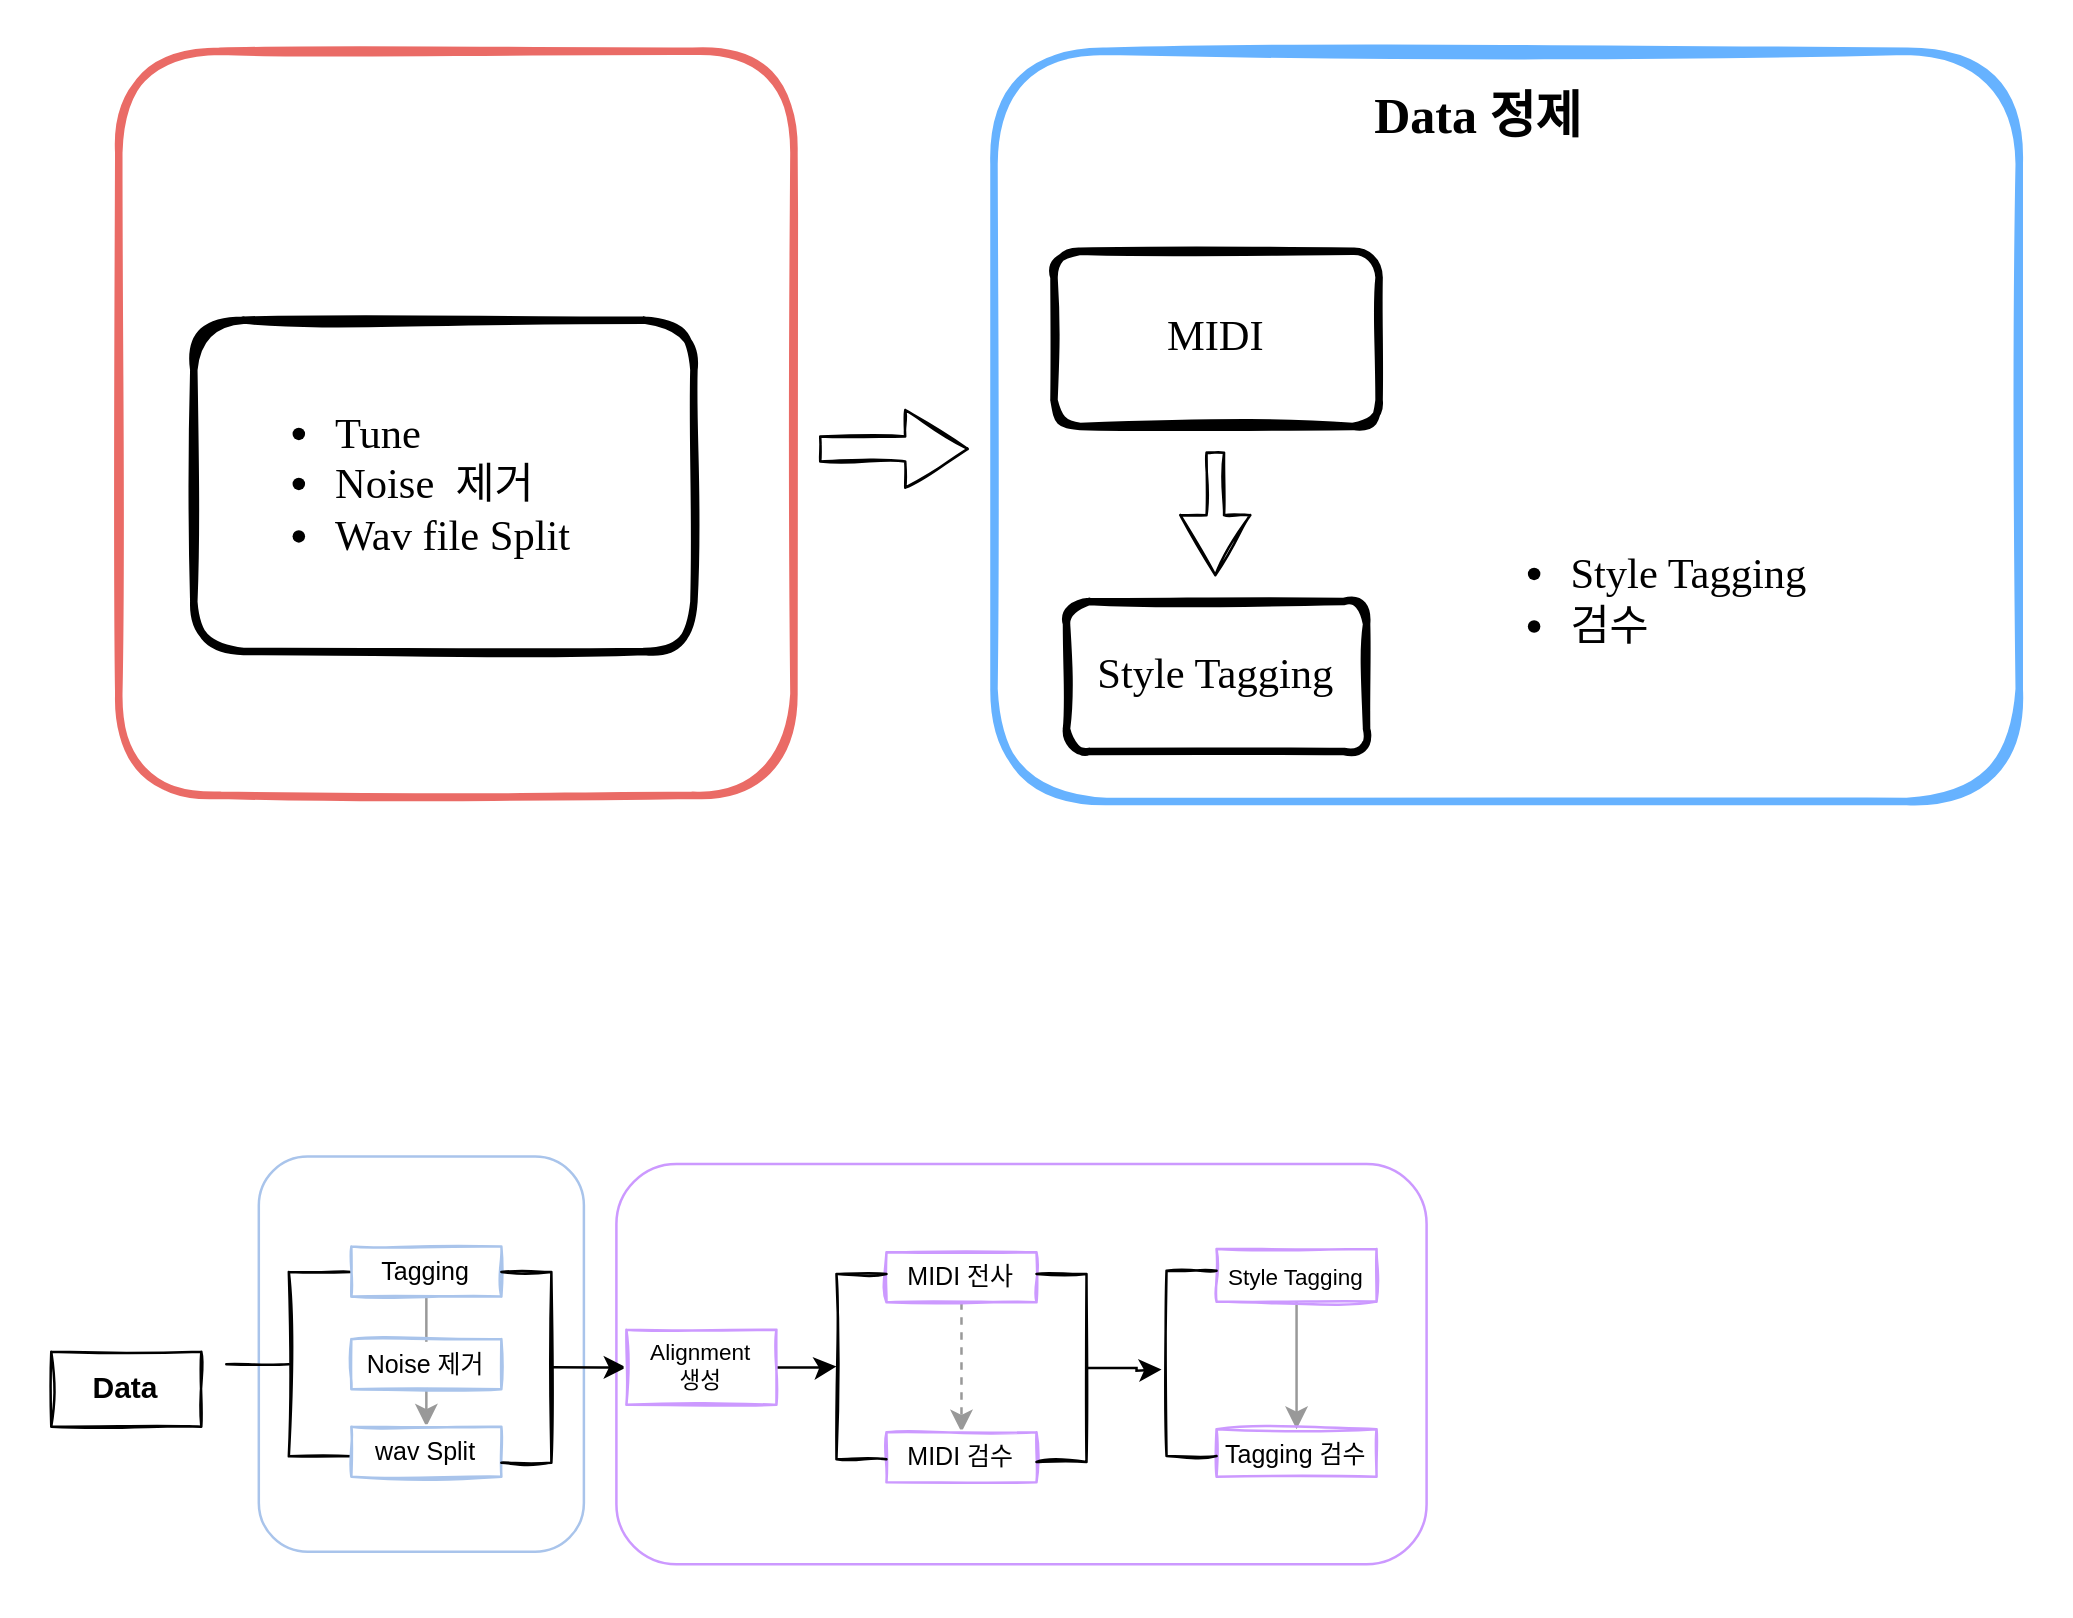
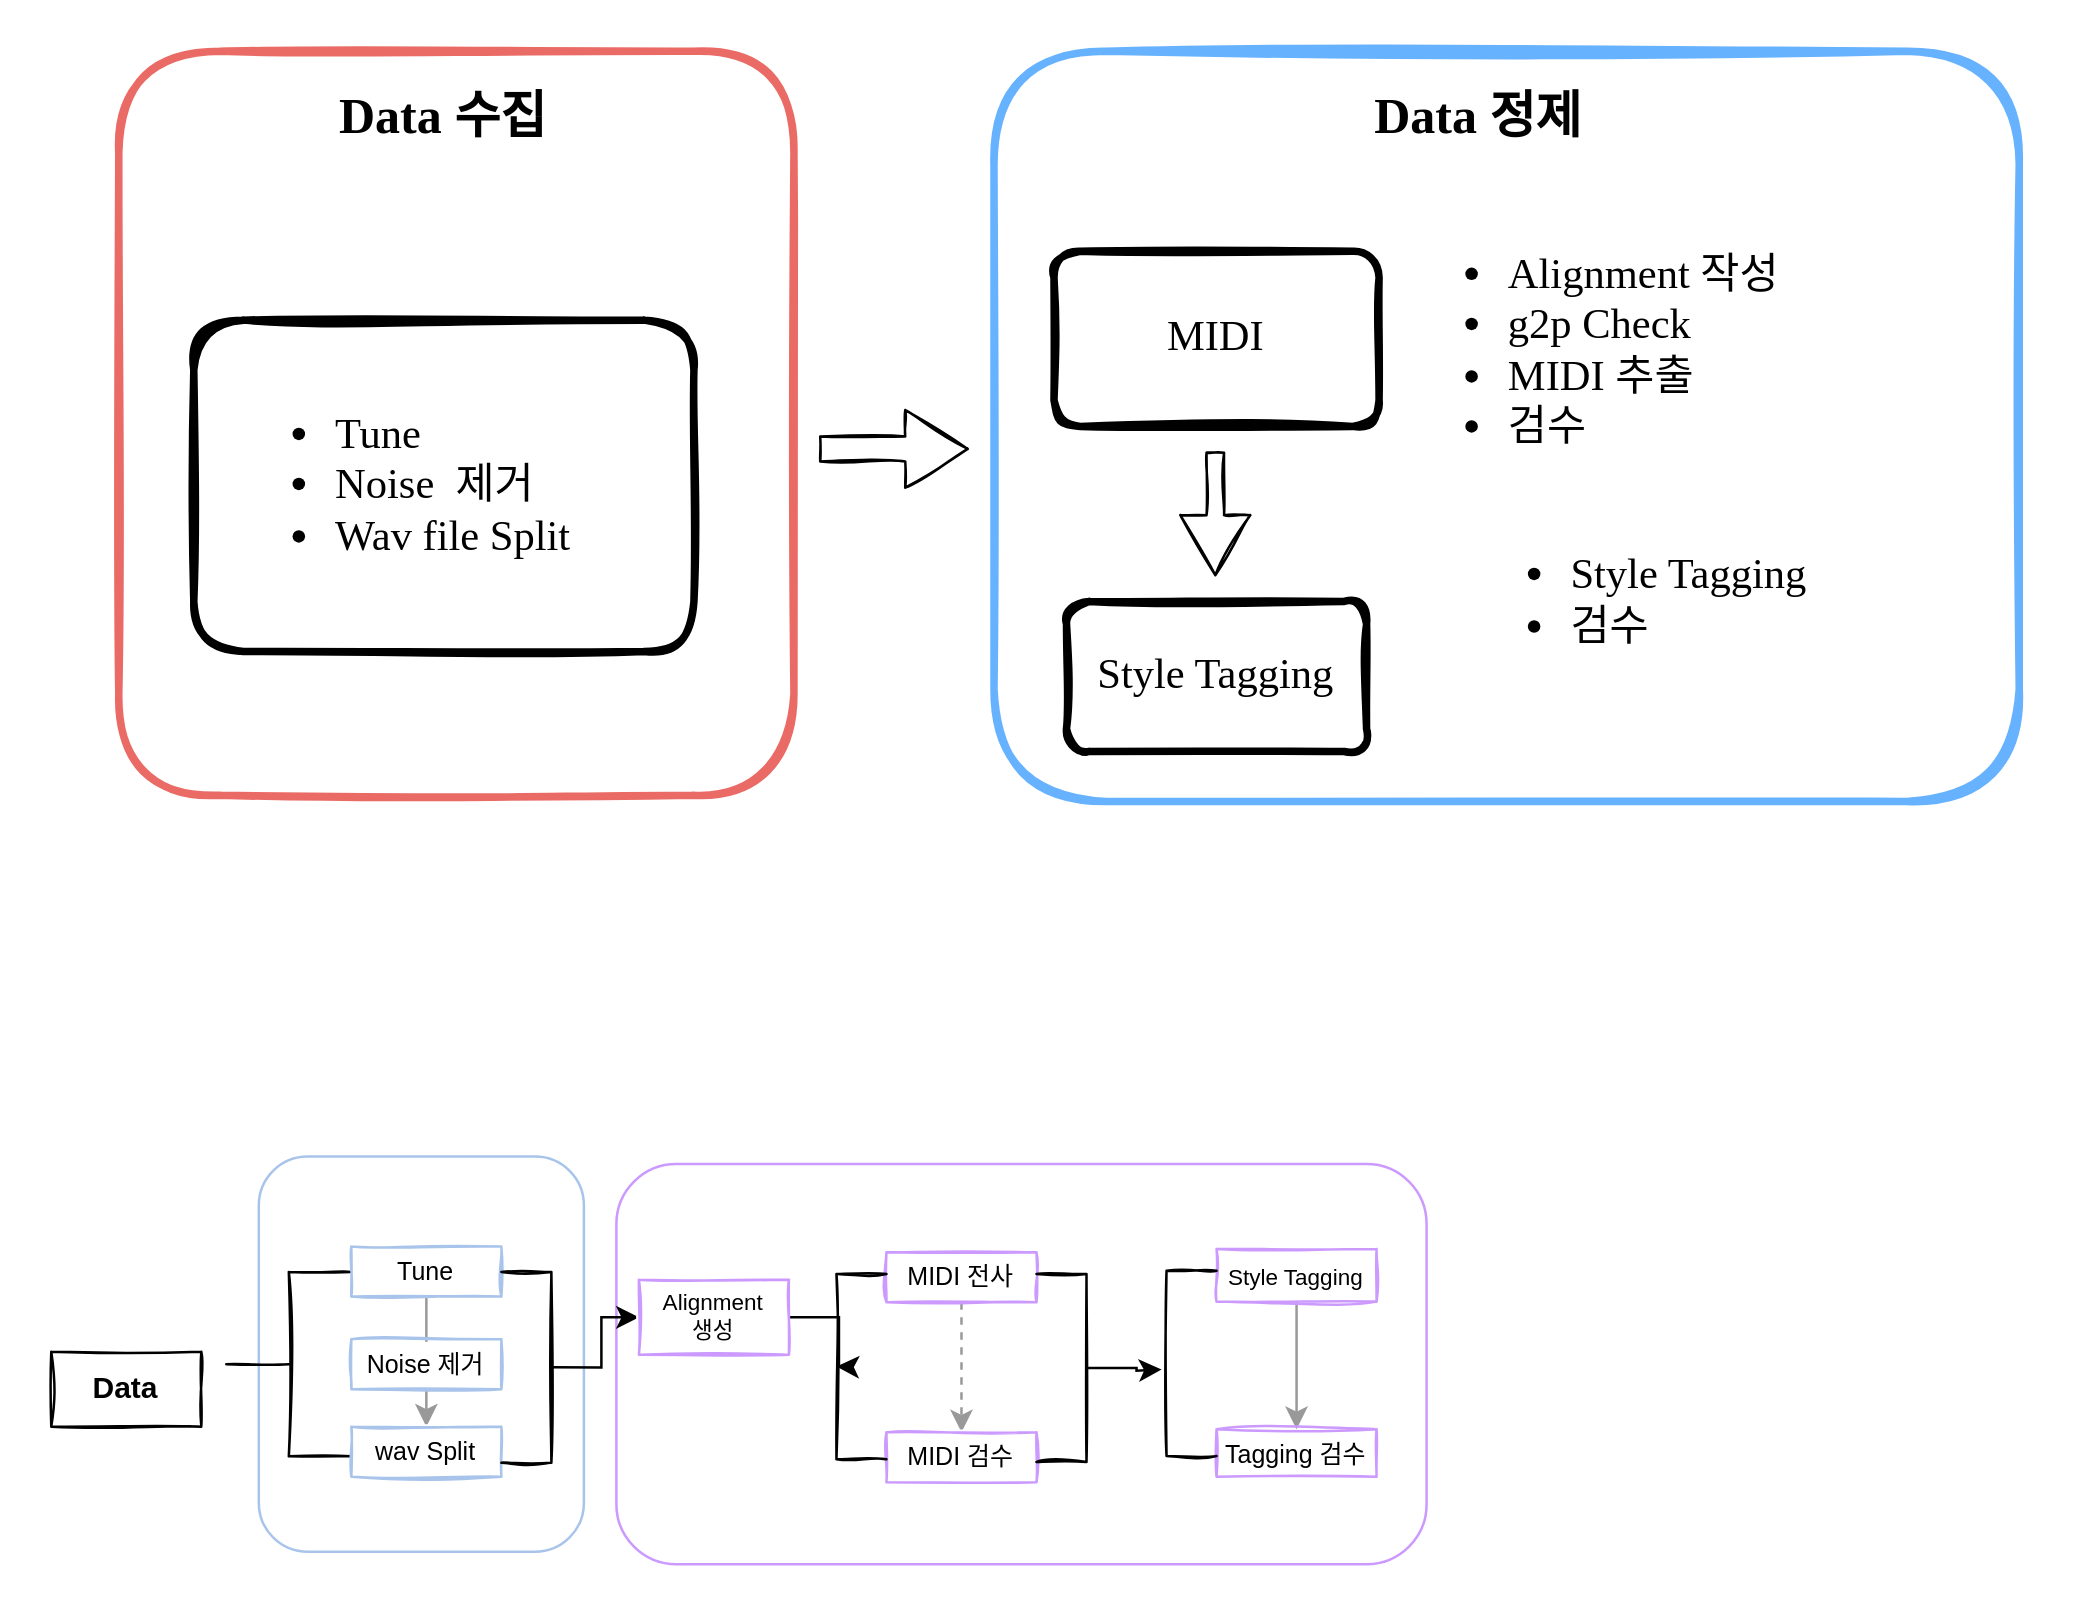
none -> (444, 114)
none -> (1691, 351)
(426, 1271) -> (426, 1271)
(701, 1367) -> (714, 1317)
